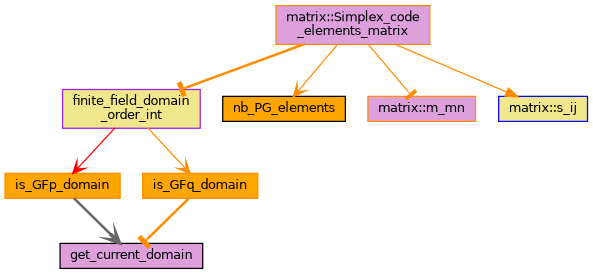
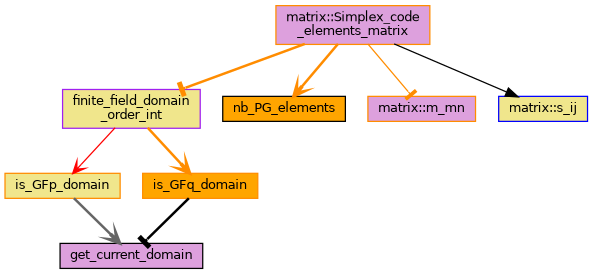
(320, 65) -> (320, 65)
(450, 68) -> (450, 68)
(165, 146) -> (165, 146)
(63, 186) -> (63, 186)
(168, 219) -> (168, 219)
